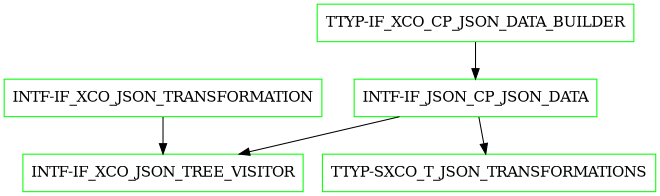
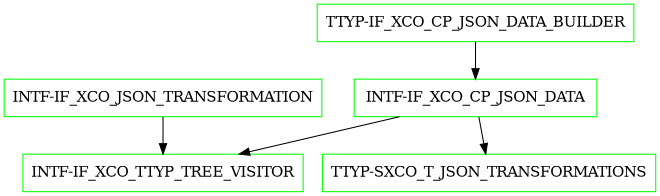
(476, 98) -> (476, 98)
(163, 173) -> (163, 173)
